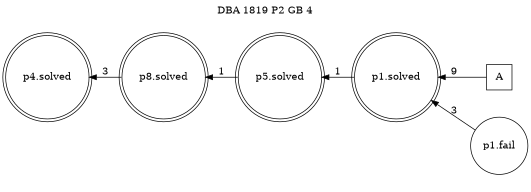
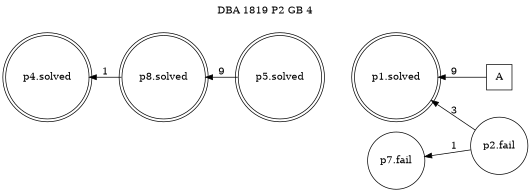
(106, 72) -> (106, 72)
(222, 72) -> (222, 72)
(342, 77) -> none
(499, 146) -> (499, 146)
none -> (396, 161)
